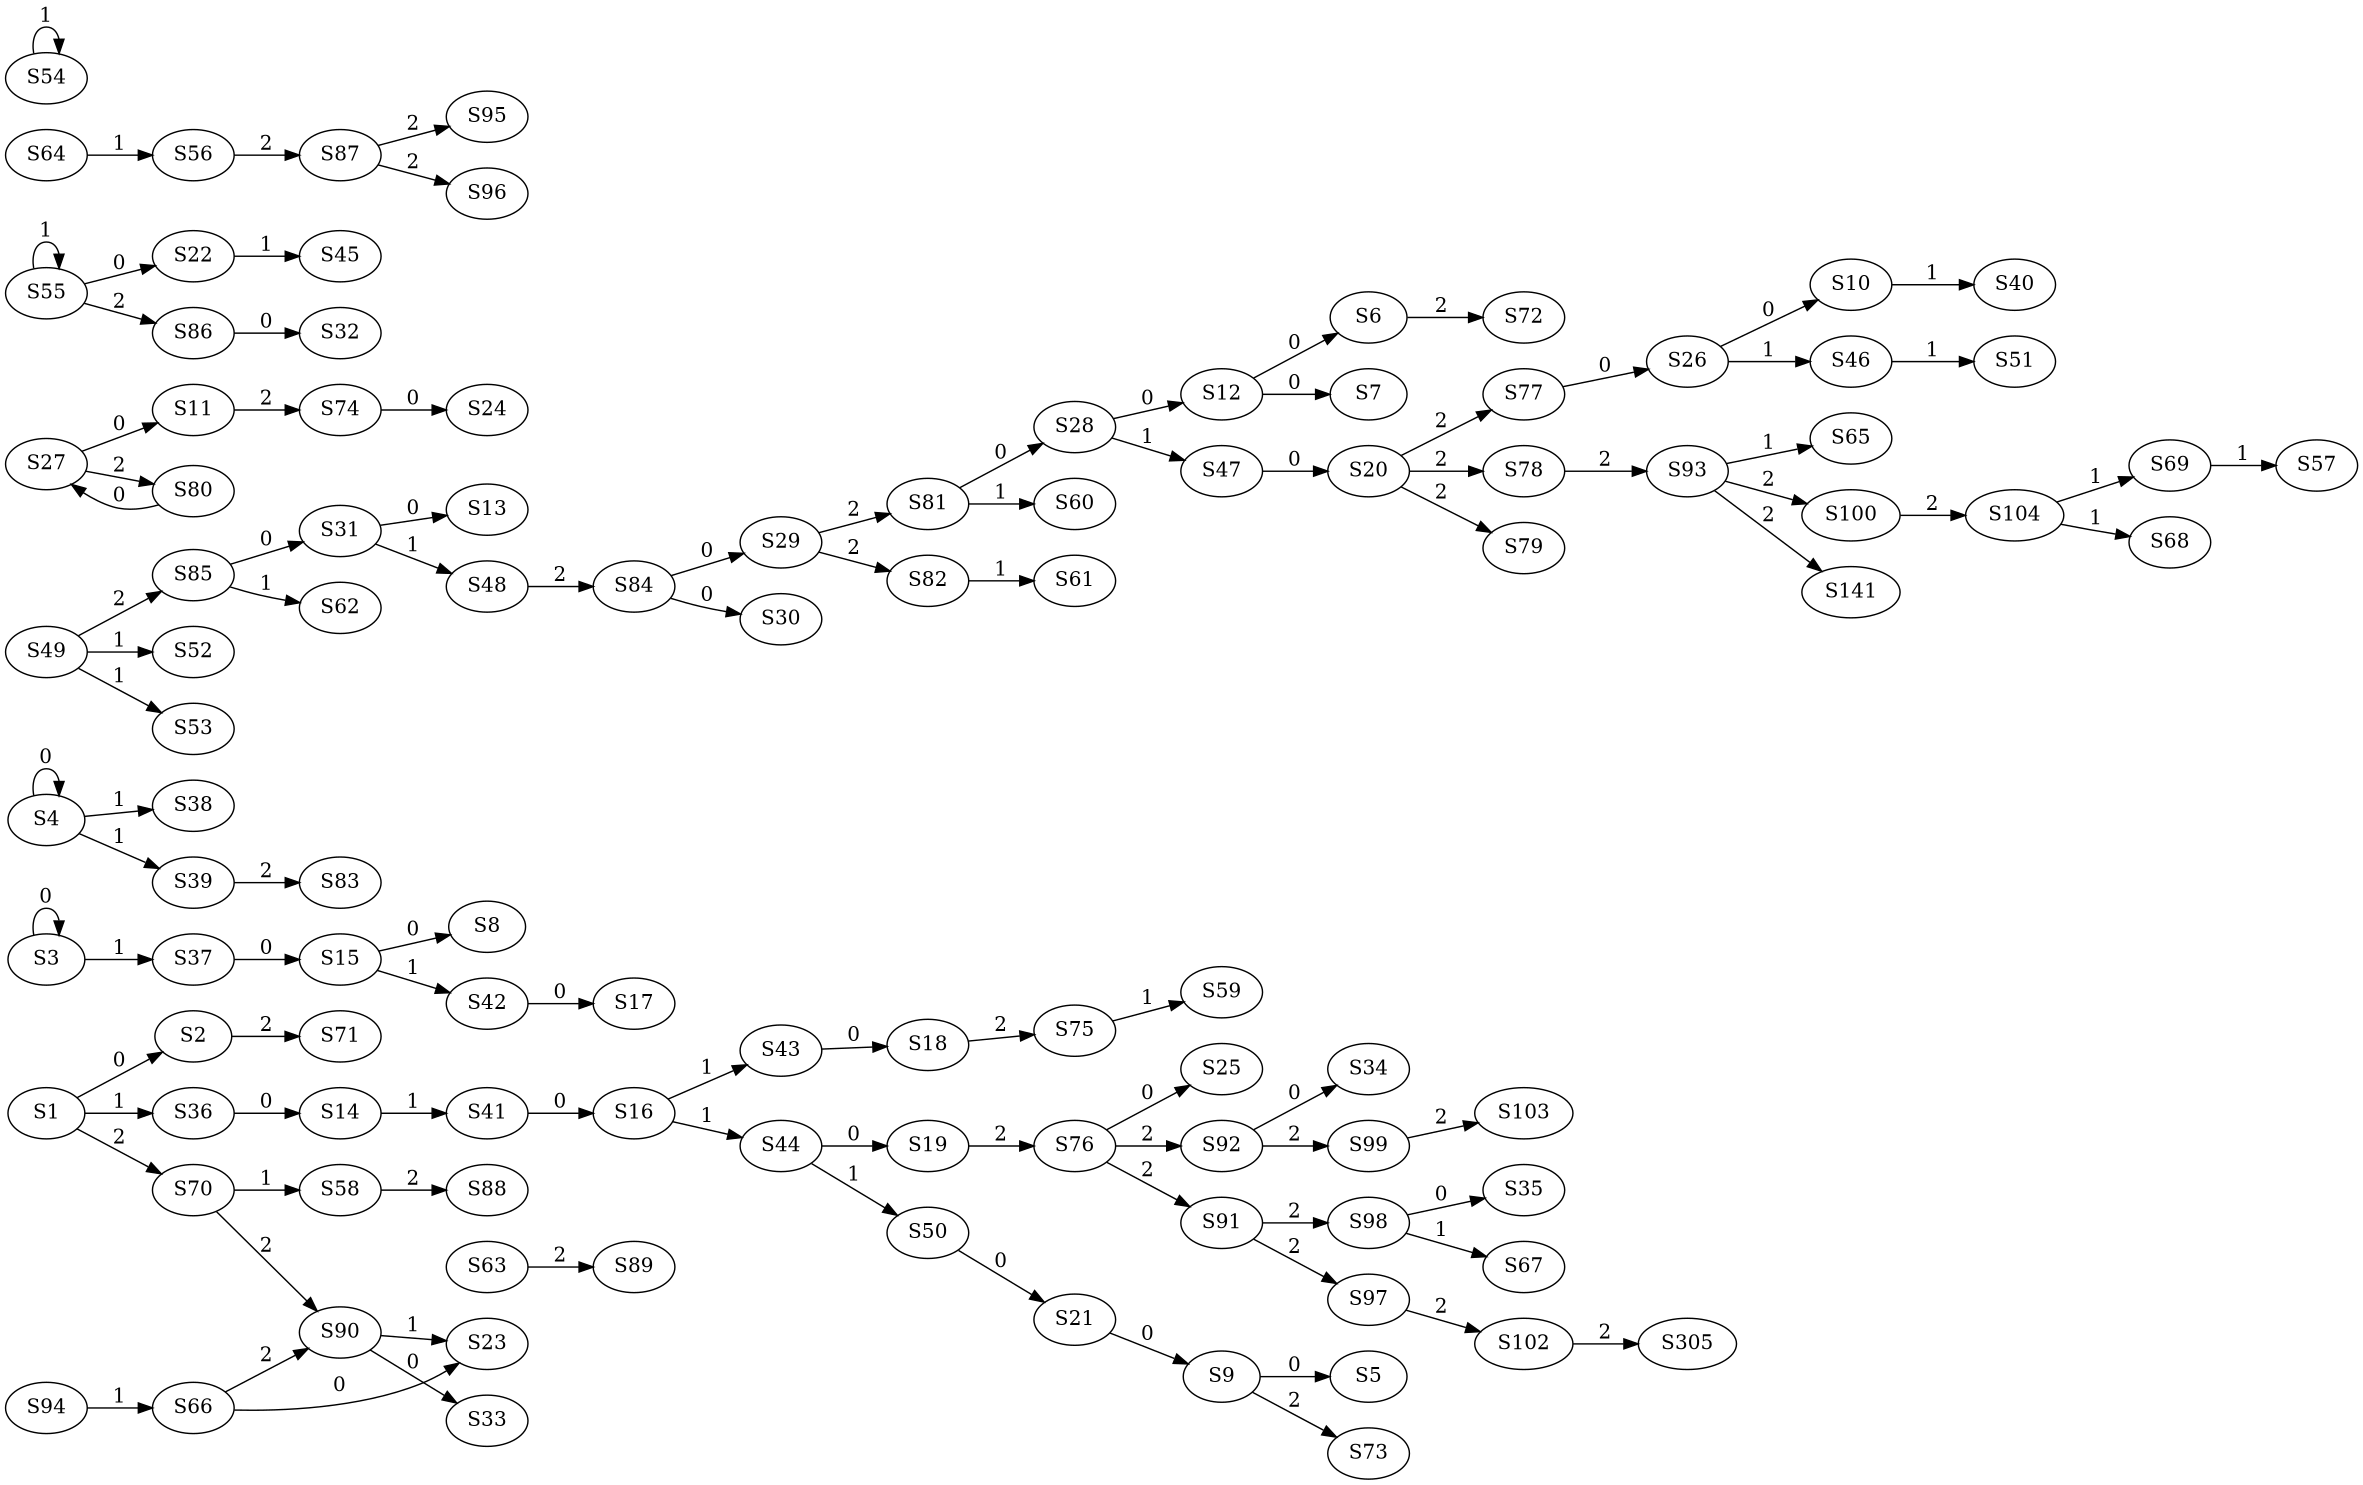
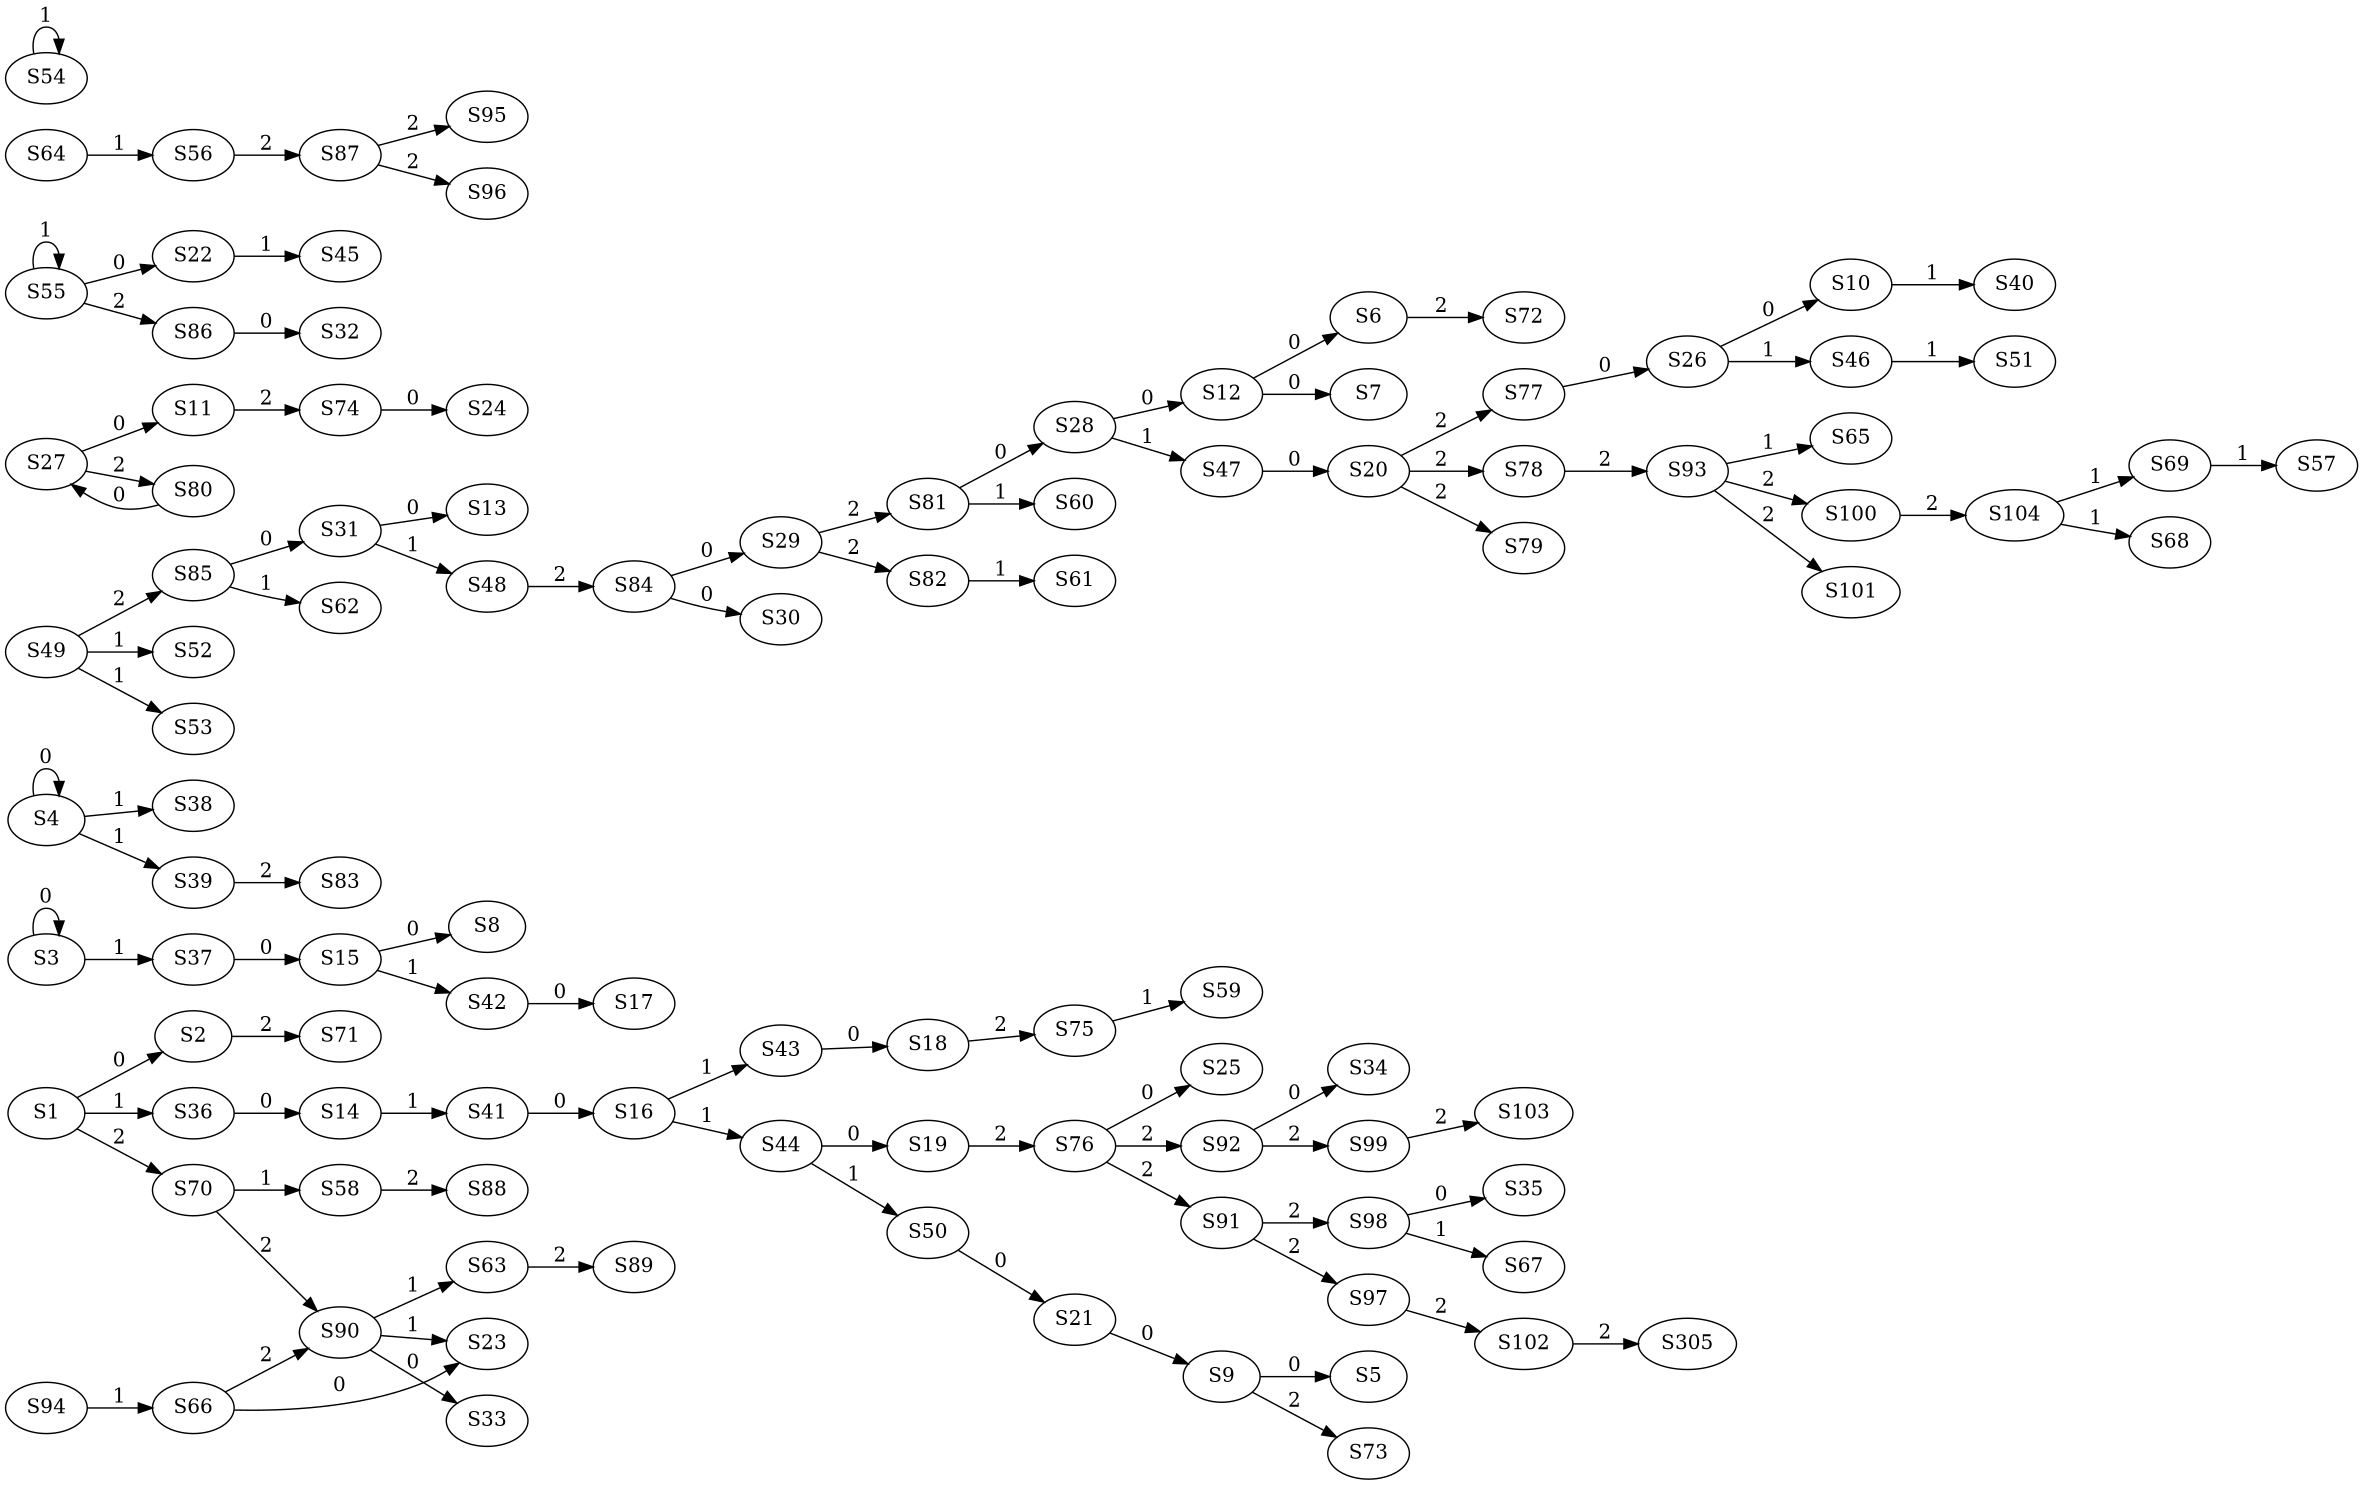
(1851, 592) -> (1851, 592)
none -> (407, 1303)
